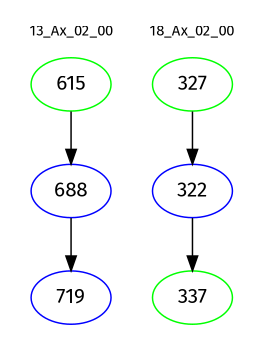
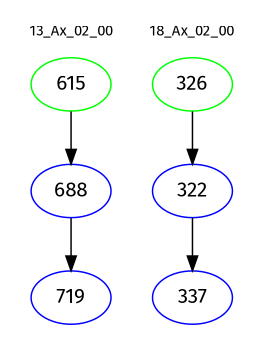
(192, 84) -> (192, 84)
(192, 298) -> (192, 298)
